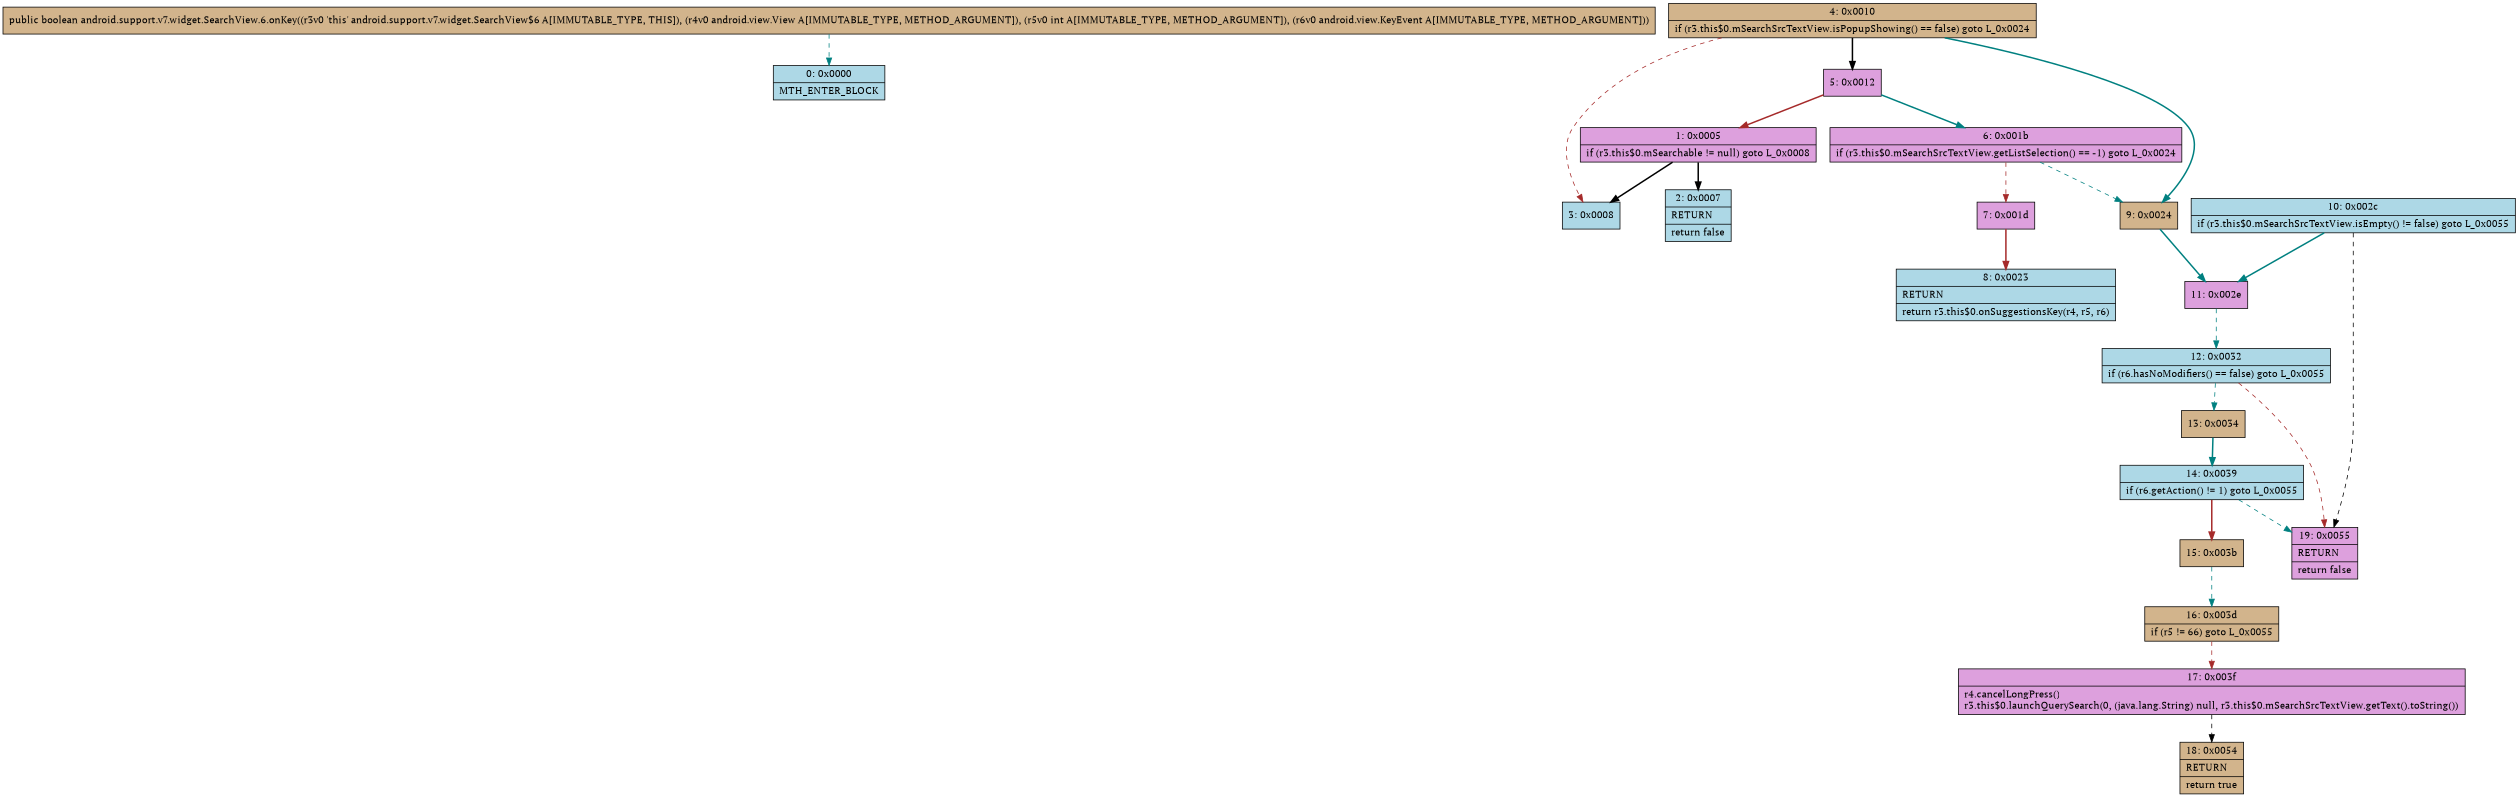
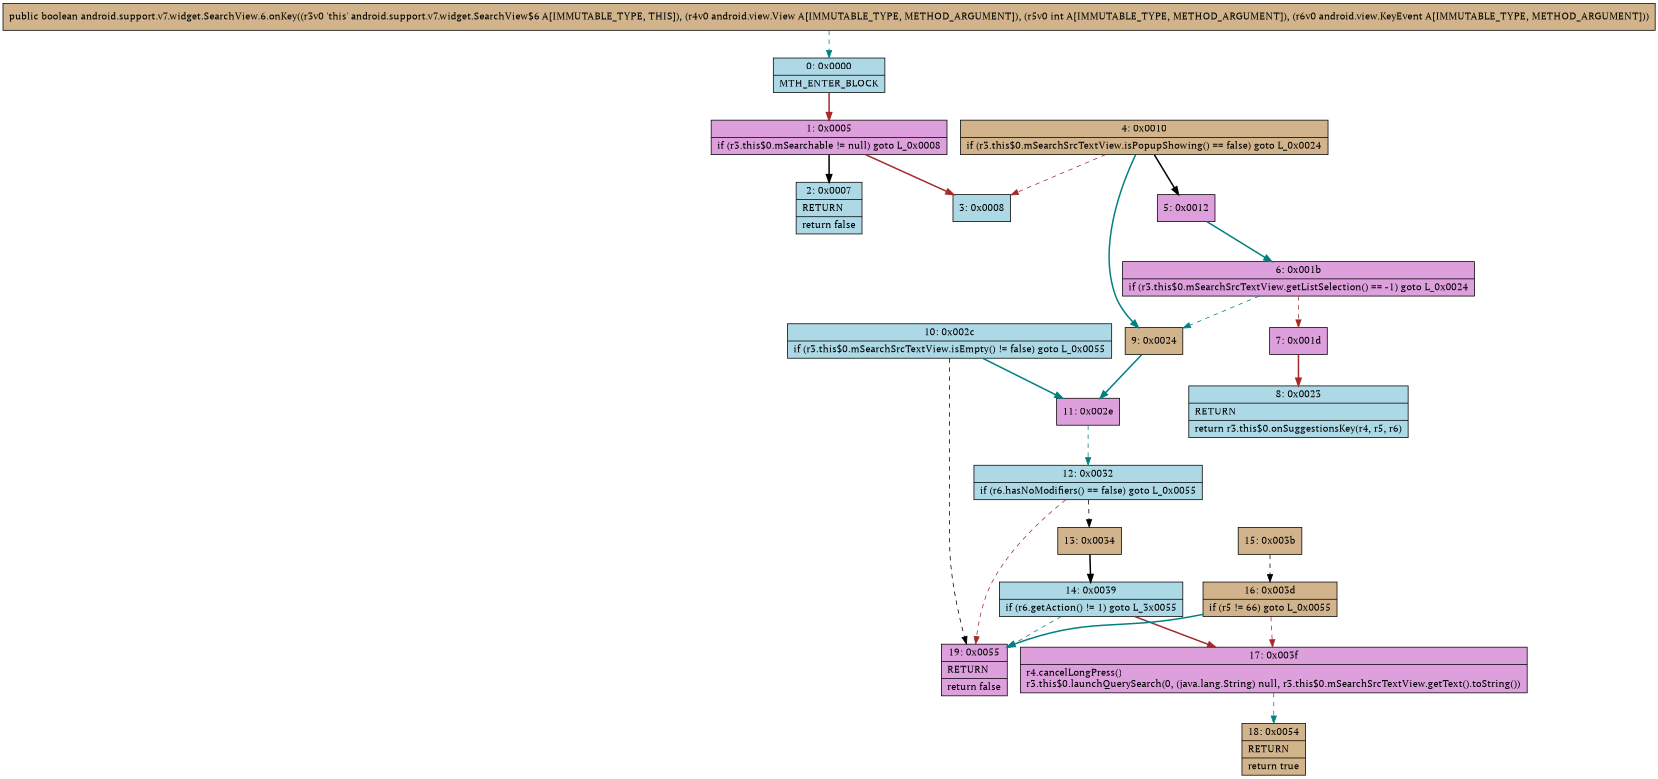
(1785, 110) -> (829, 103)
(1645, 180) -> (906, 173)
(2215, 393) -> (1089, 510)
(2213, 448) -> (1090, 565)
(2212, 491) -> (1091, 607)
(2212, 516) -> (1171, 630)
(2212, 583) -> (1270, 565)
none -> (1108, 625)
(2212, 725) -> (1274, 704)
